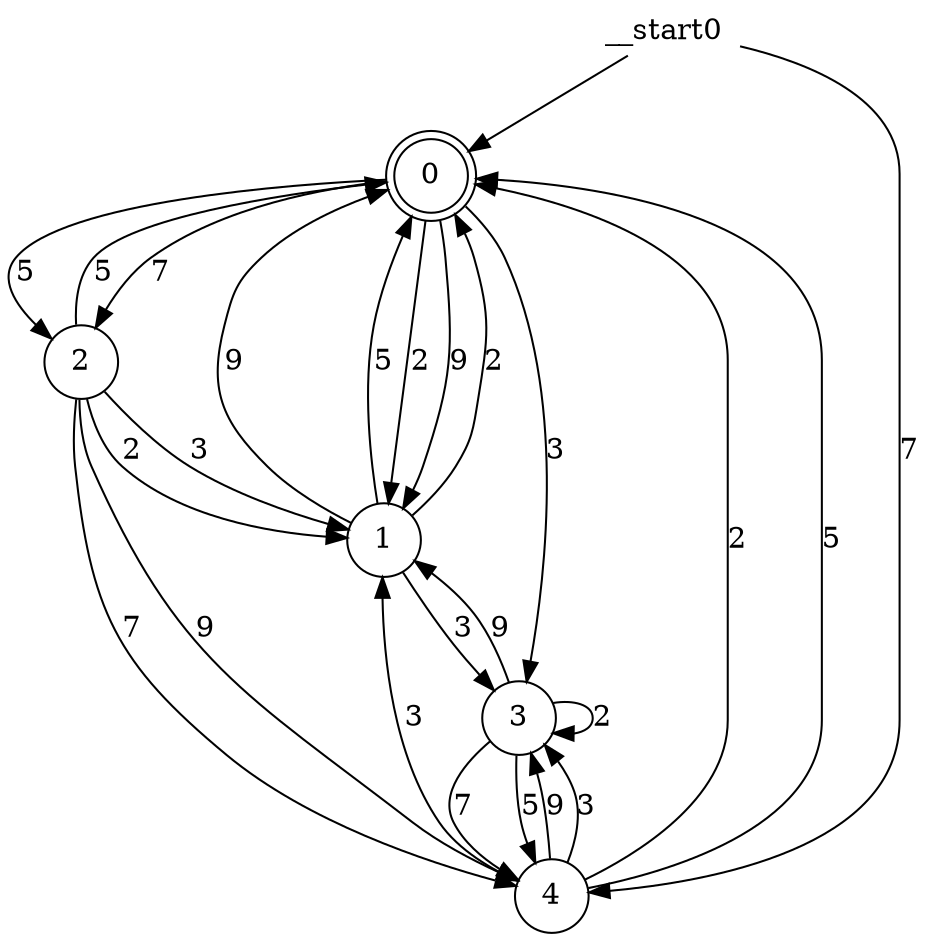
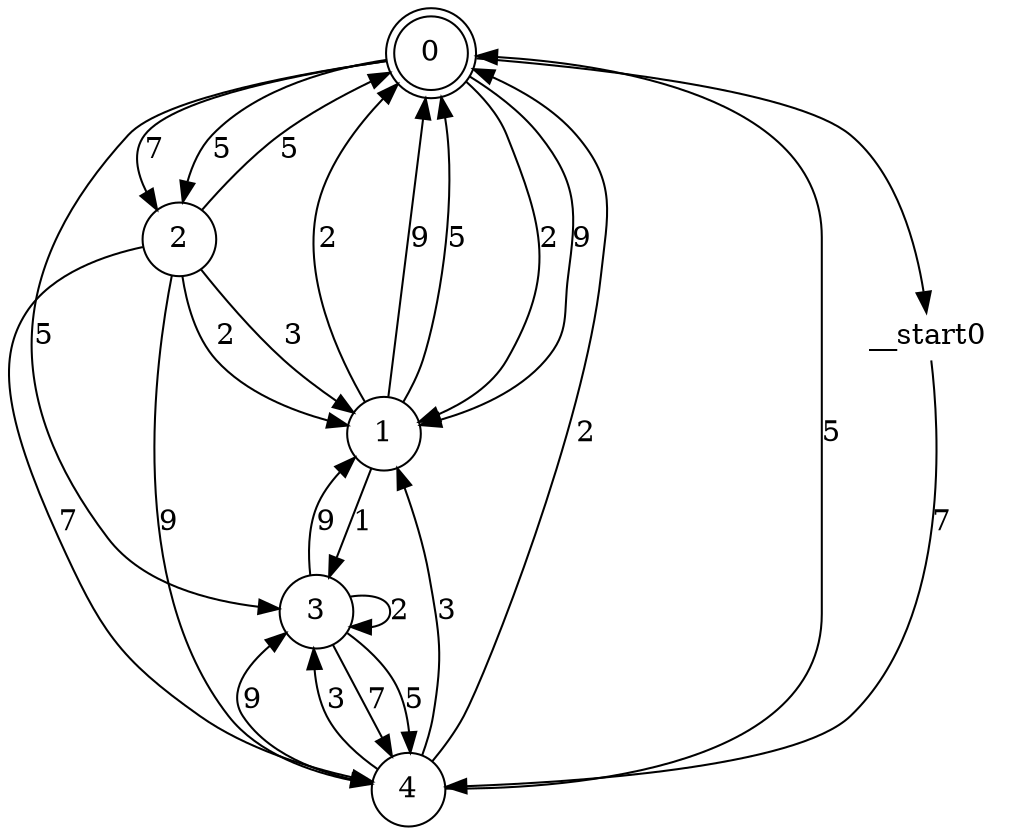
(557, 98) -> (754, 97)
(556, 451) -> (44, 337)
(464, 629) -> (364, 523)
